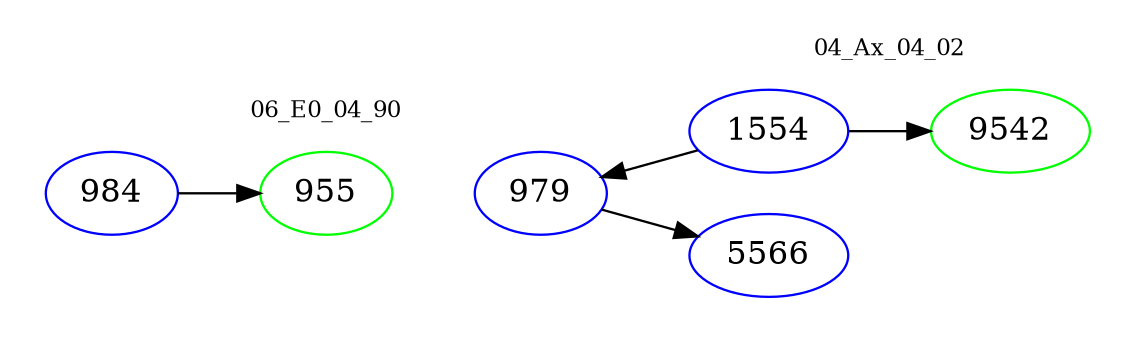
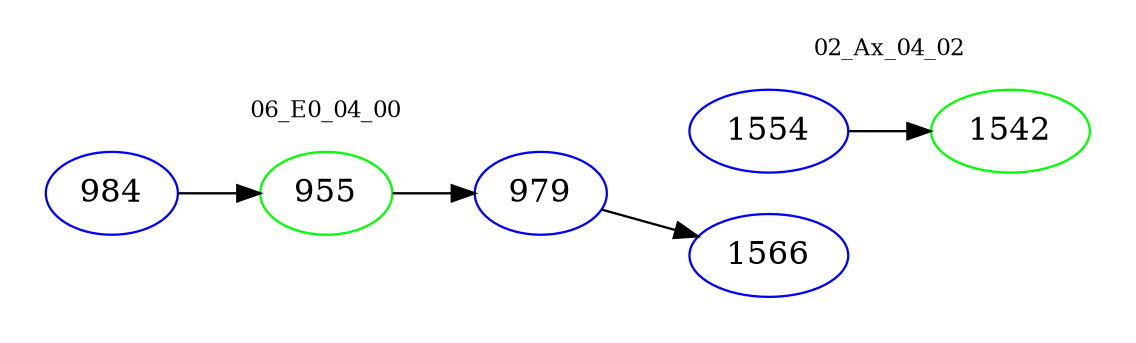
(890, 49) -> (890, 49)
(326, 112) -> (326, 112)
(1010, 131) -> (1010, 131)
(656, 162) -> (422, 193)
(769, 255) -> (769, 255)
